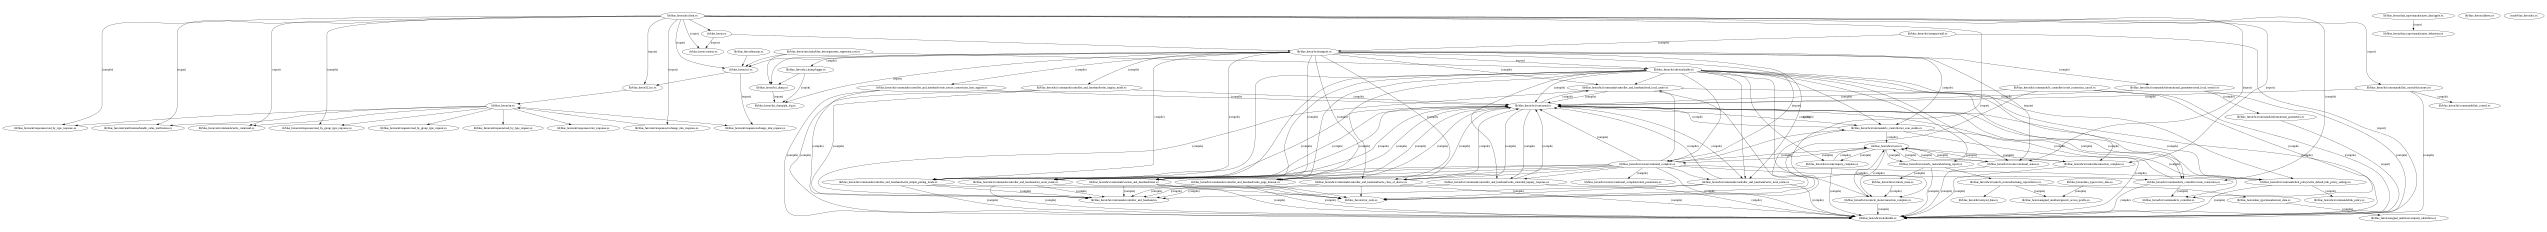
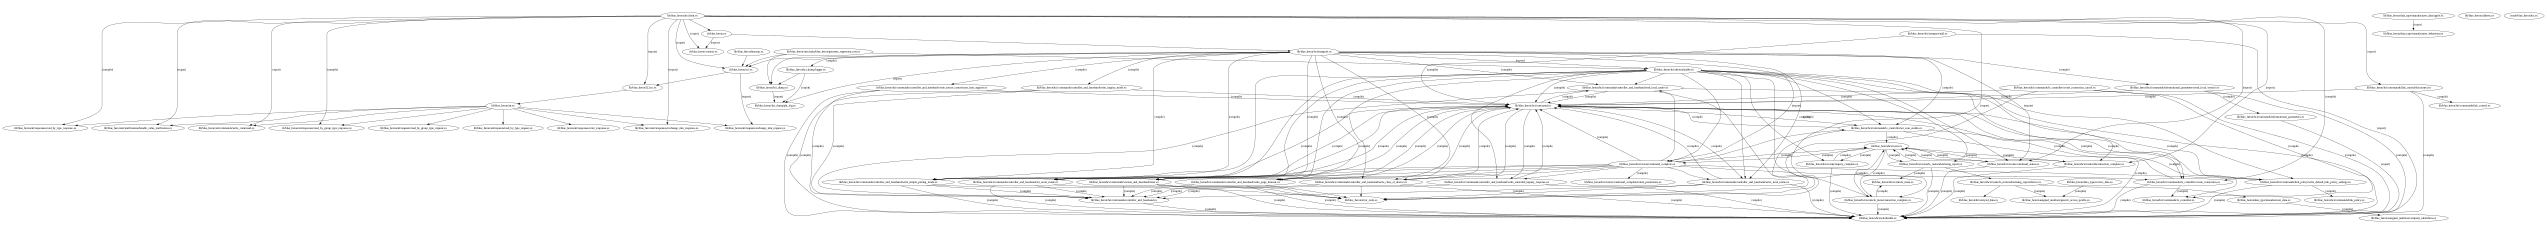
(1620, 43) -> (1613, 57)
(582, 117) -> (579, 116)
(1890, 191) -> (1877, 191)
(1763, 197) -> (1496, 216)
